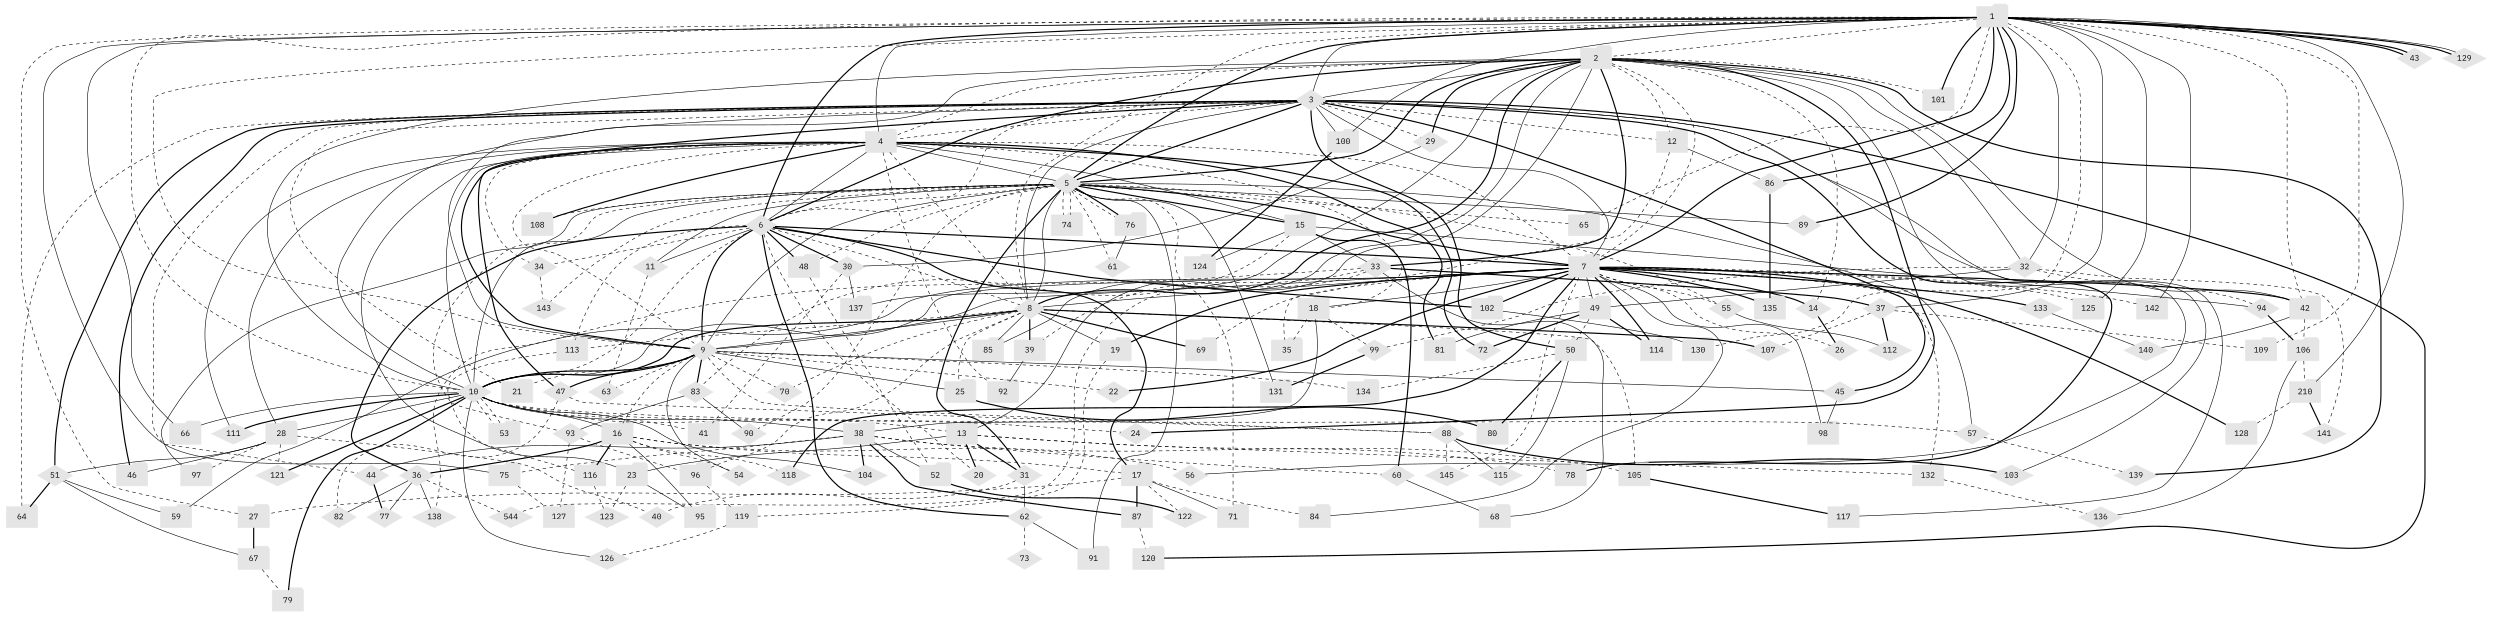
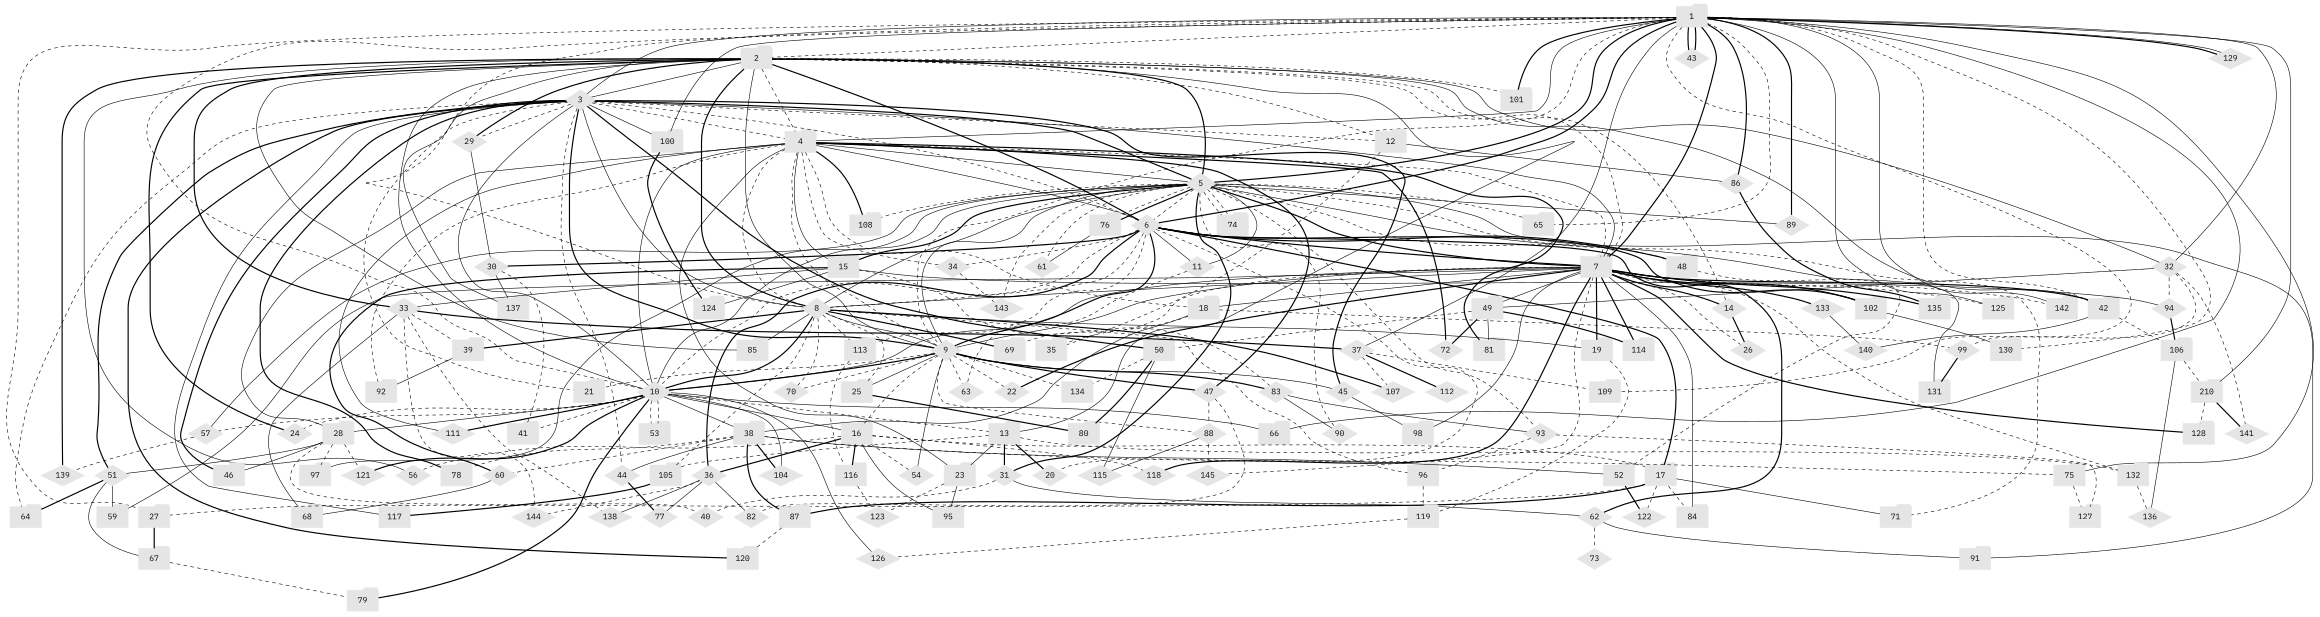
(1726, 309) -> none
(2011, 475) -> none
(511, 517) -> (534, 517)
